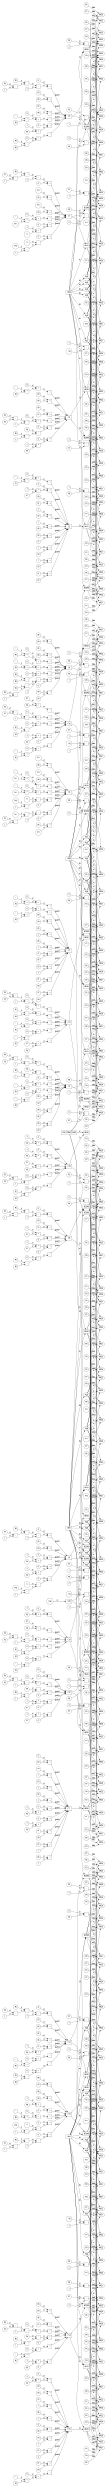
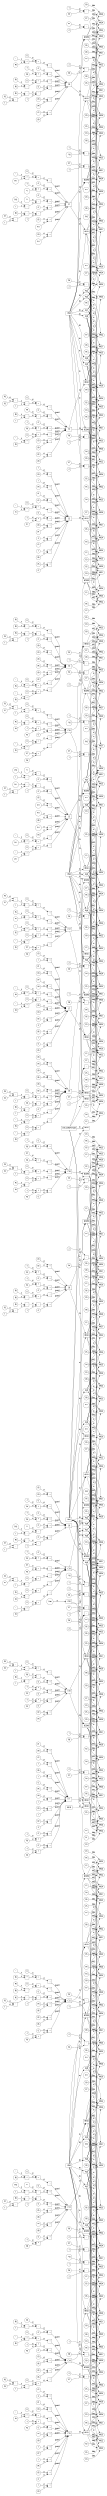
none -> (69, 1808)
